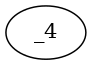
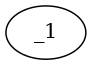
(46, 33) -> (46, 33)
